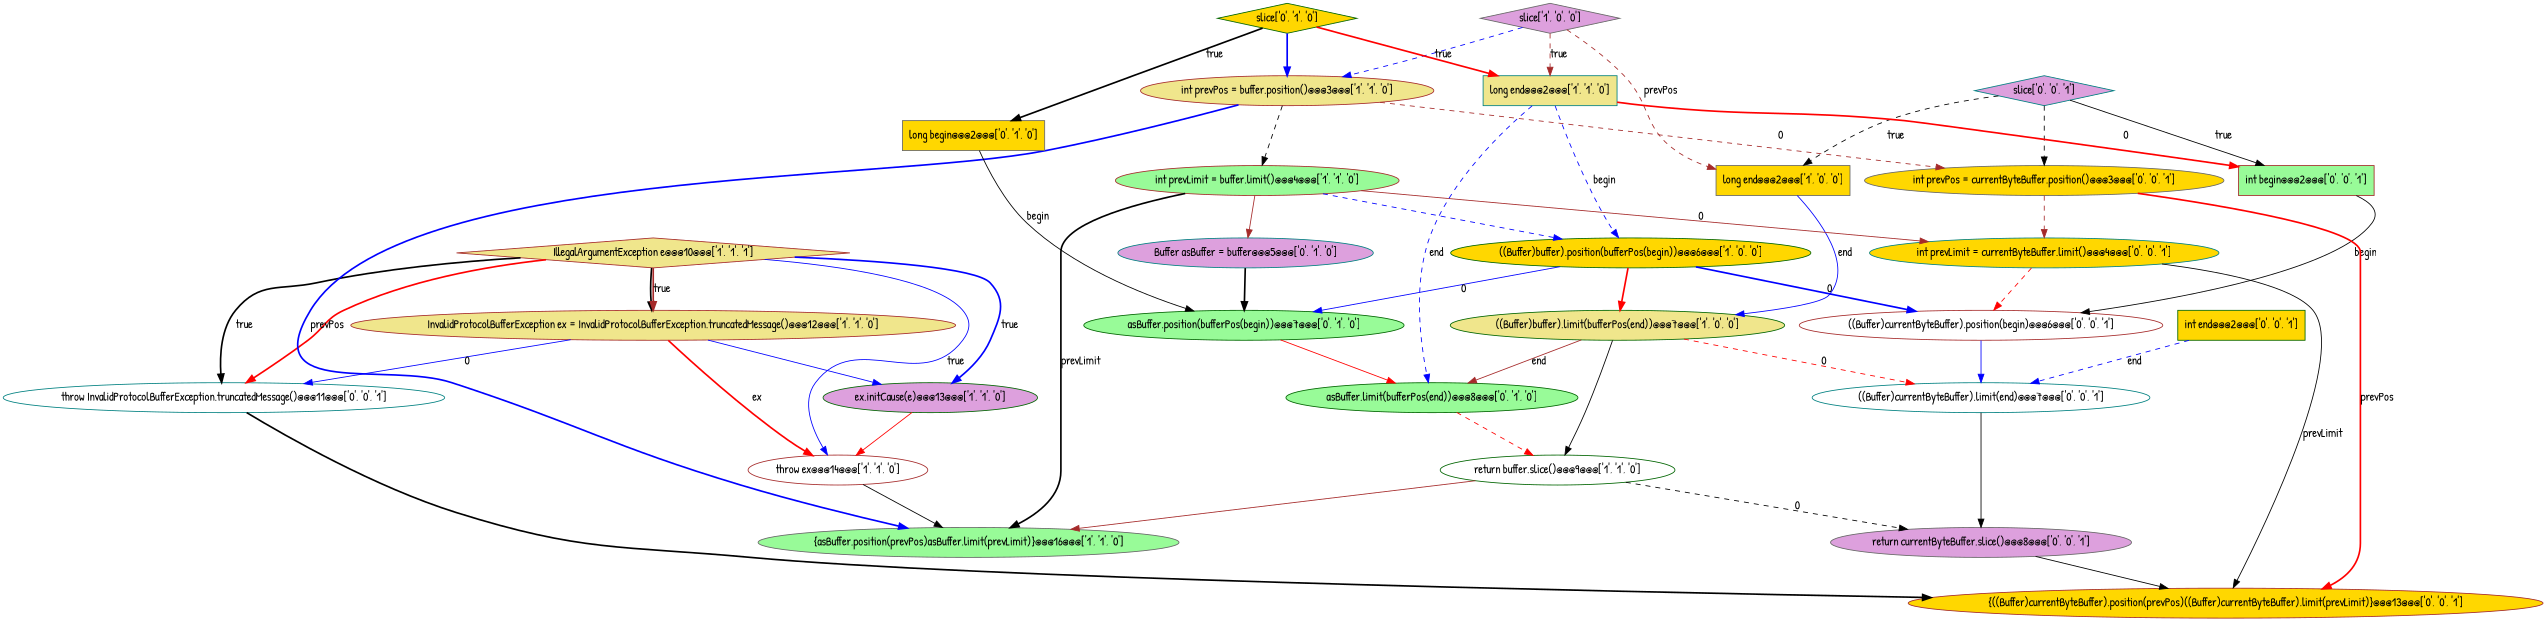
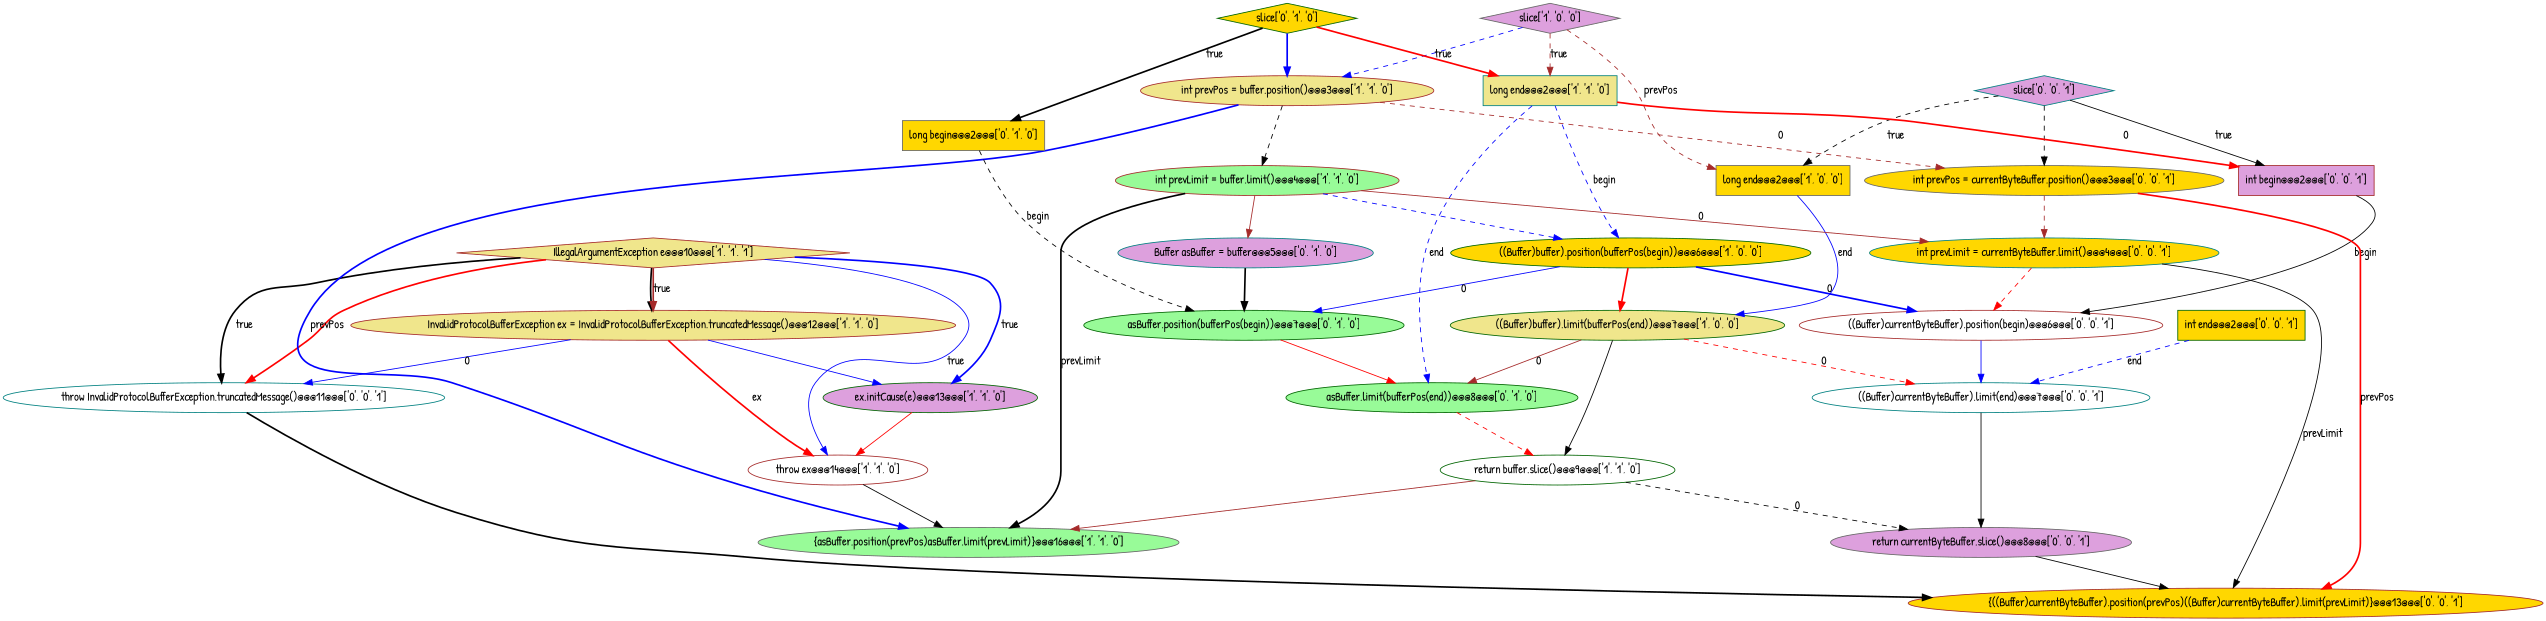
(2306, 181) -> (2306, 181)
(1070, 256) -> (1070, 256)
(1539, 361) -> (1539, 361)
